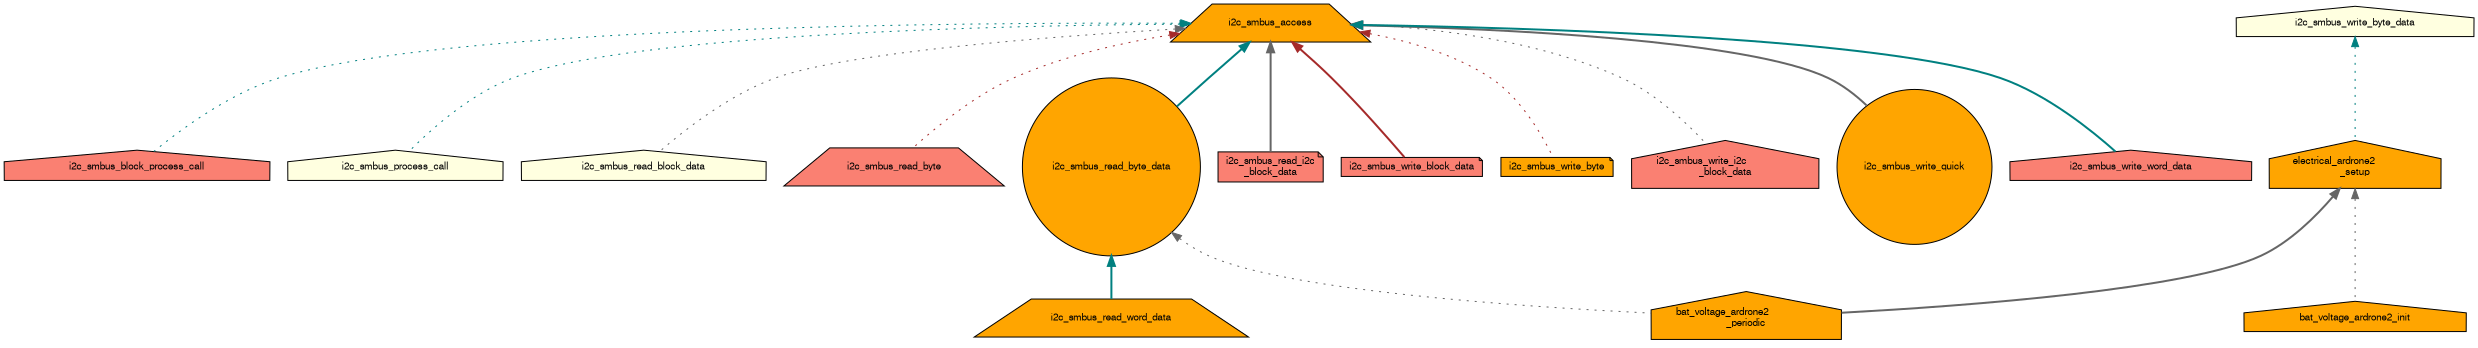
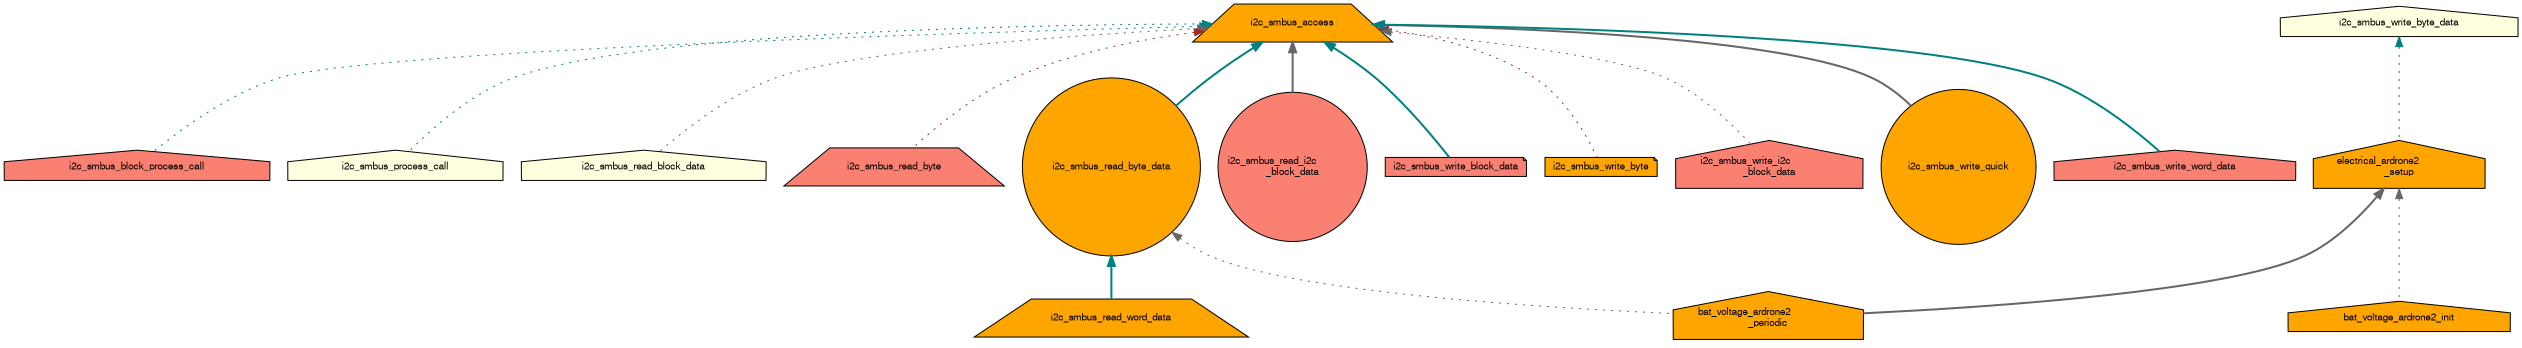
(1354, 101) -> (1396, 97)
(1271, 167) -> (1293, 167)
